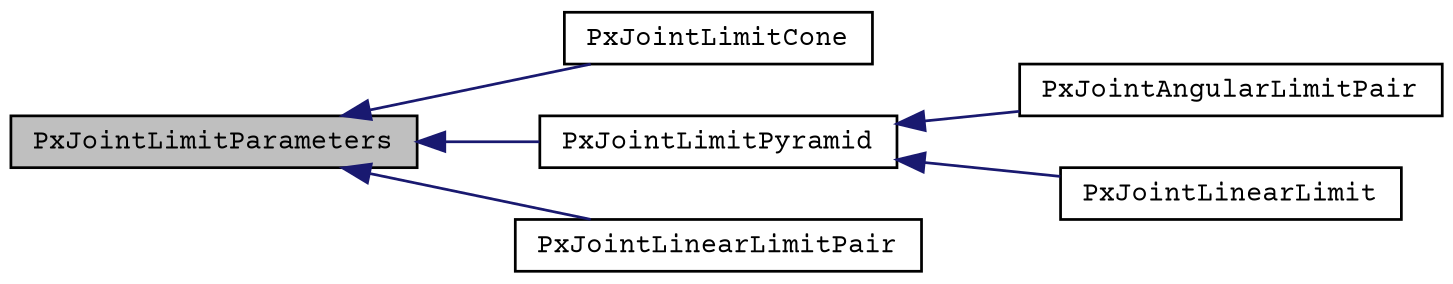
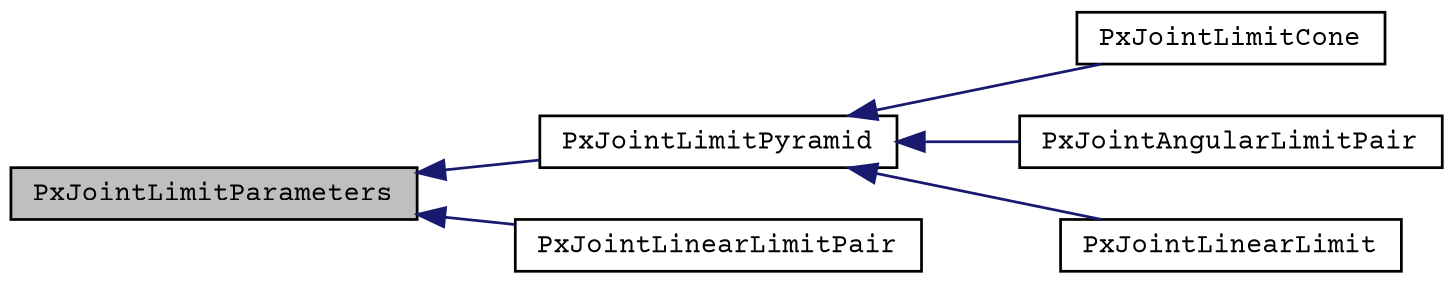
(480, 87) -> (989, 87)
